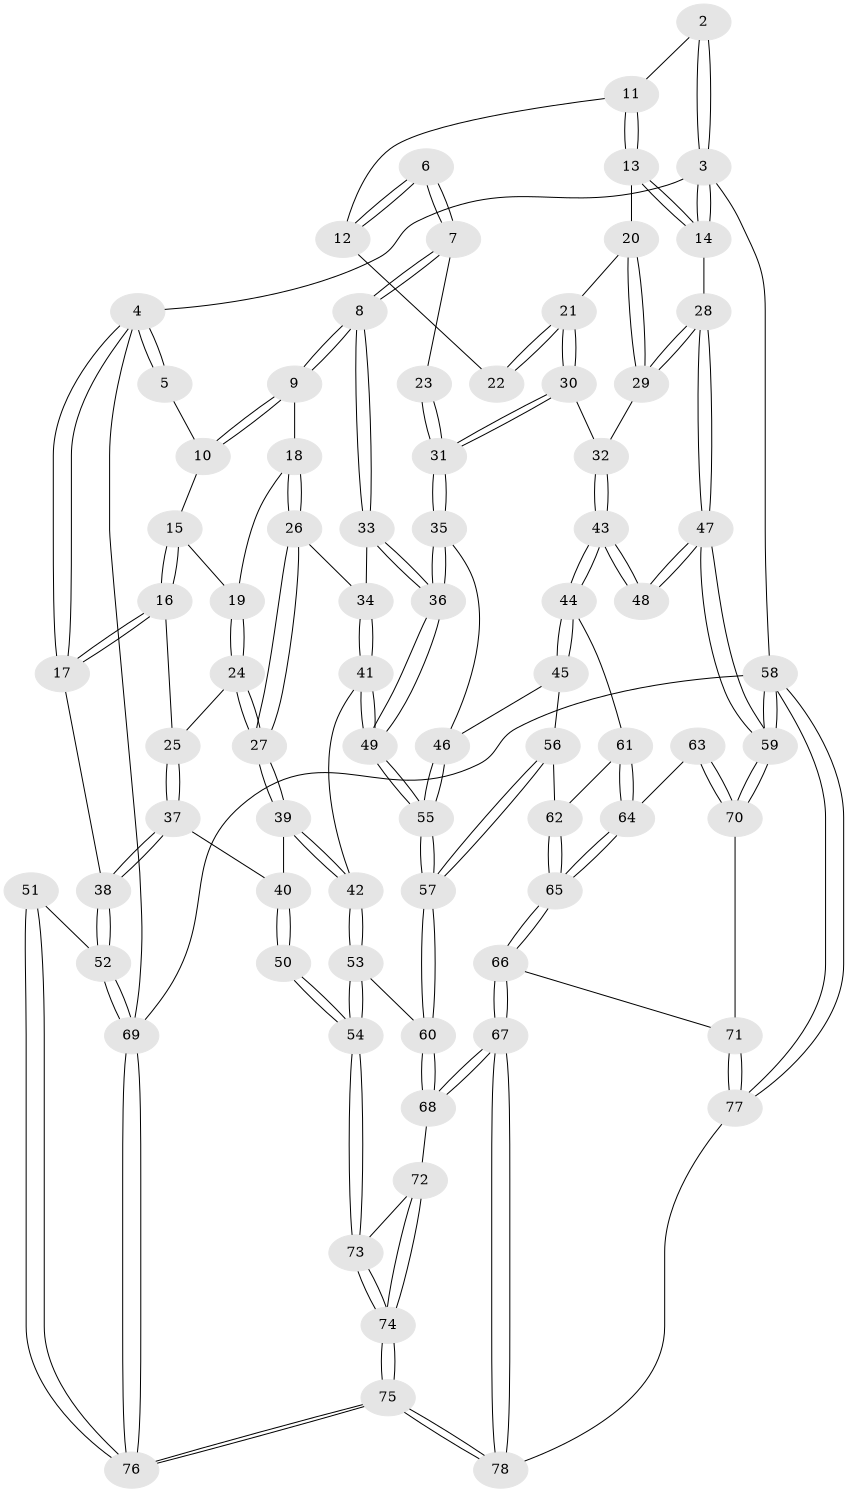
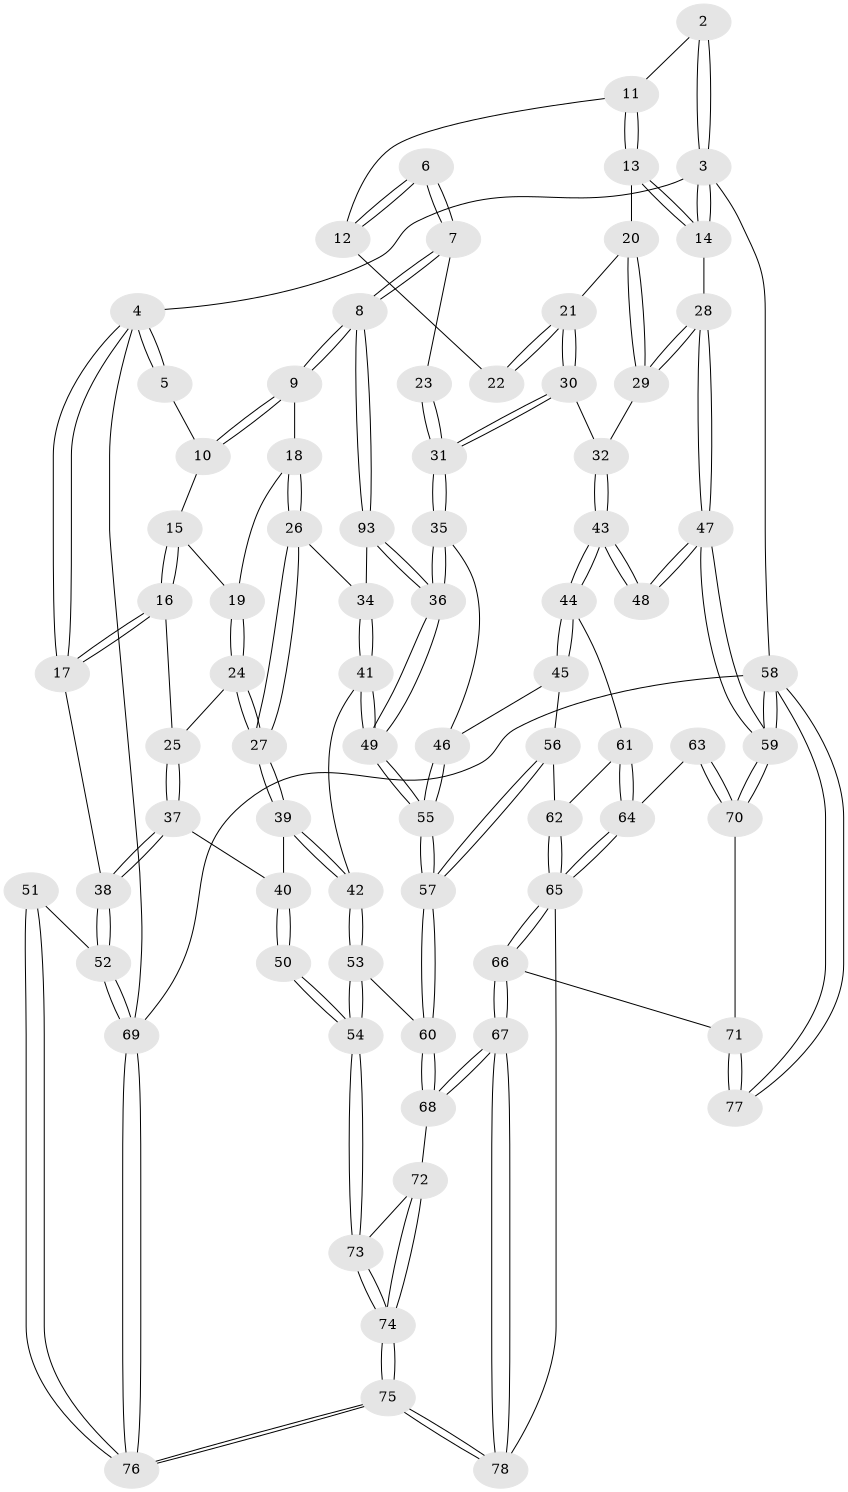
(367, 529) -> (367, 529)
(665, 1321) -> (556, 1186)
